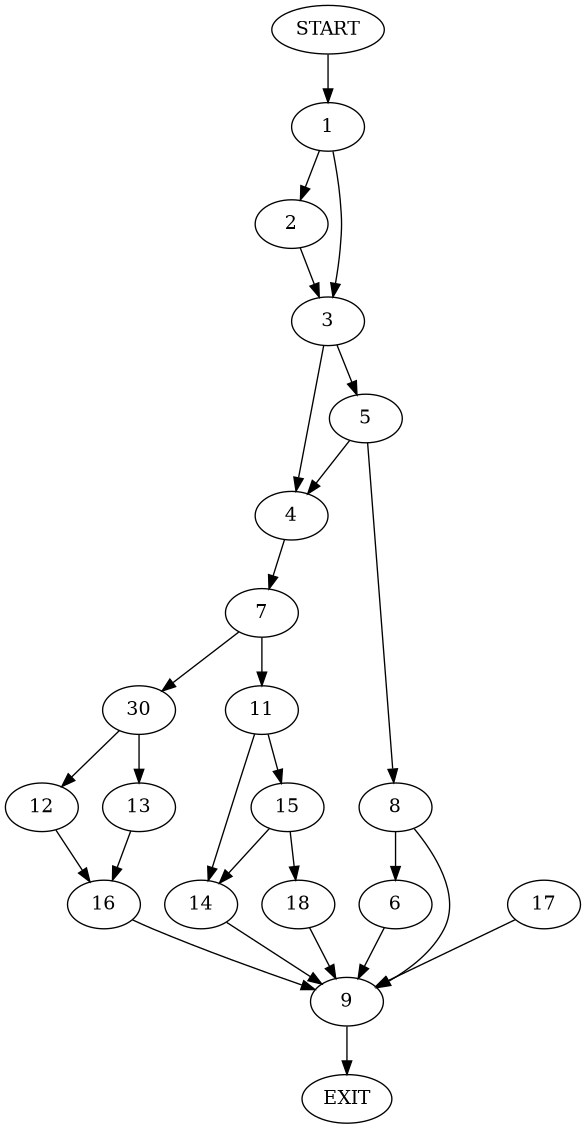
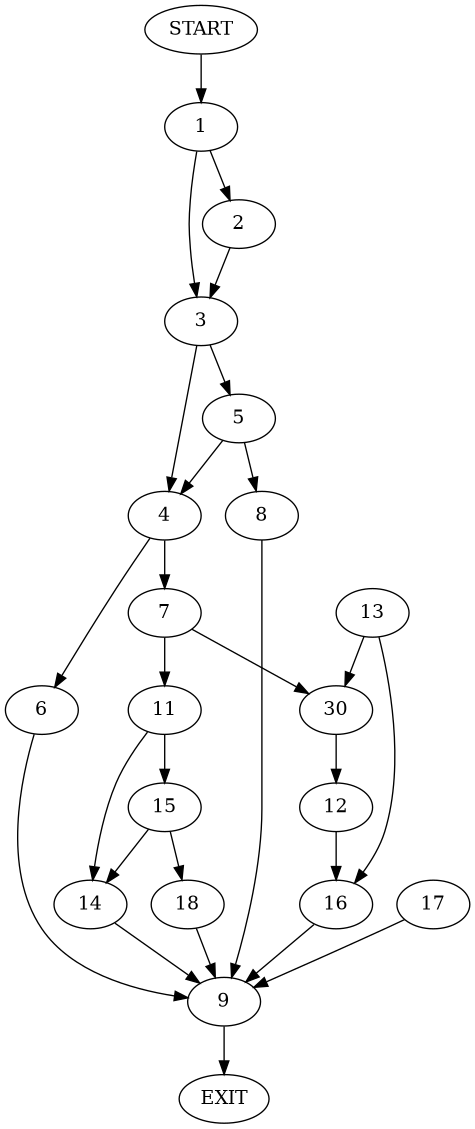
(139, 752) -> (357, 655)
(396, 849) -> (105, 606)
